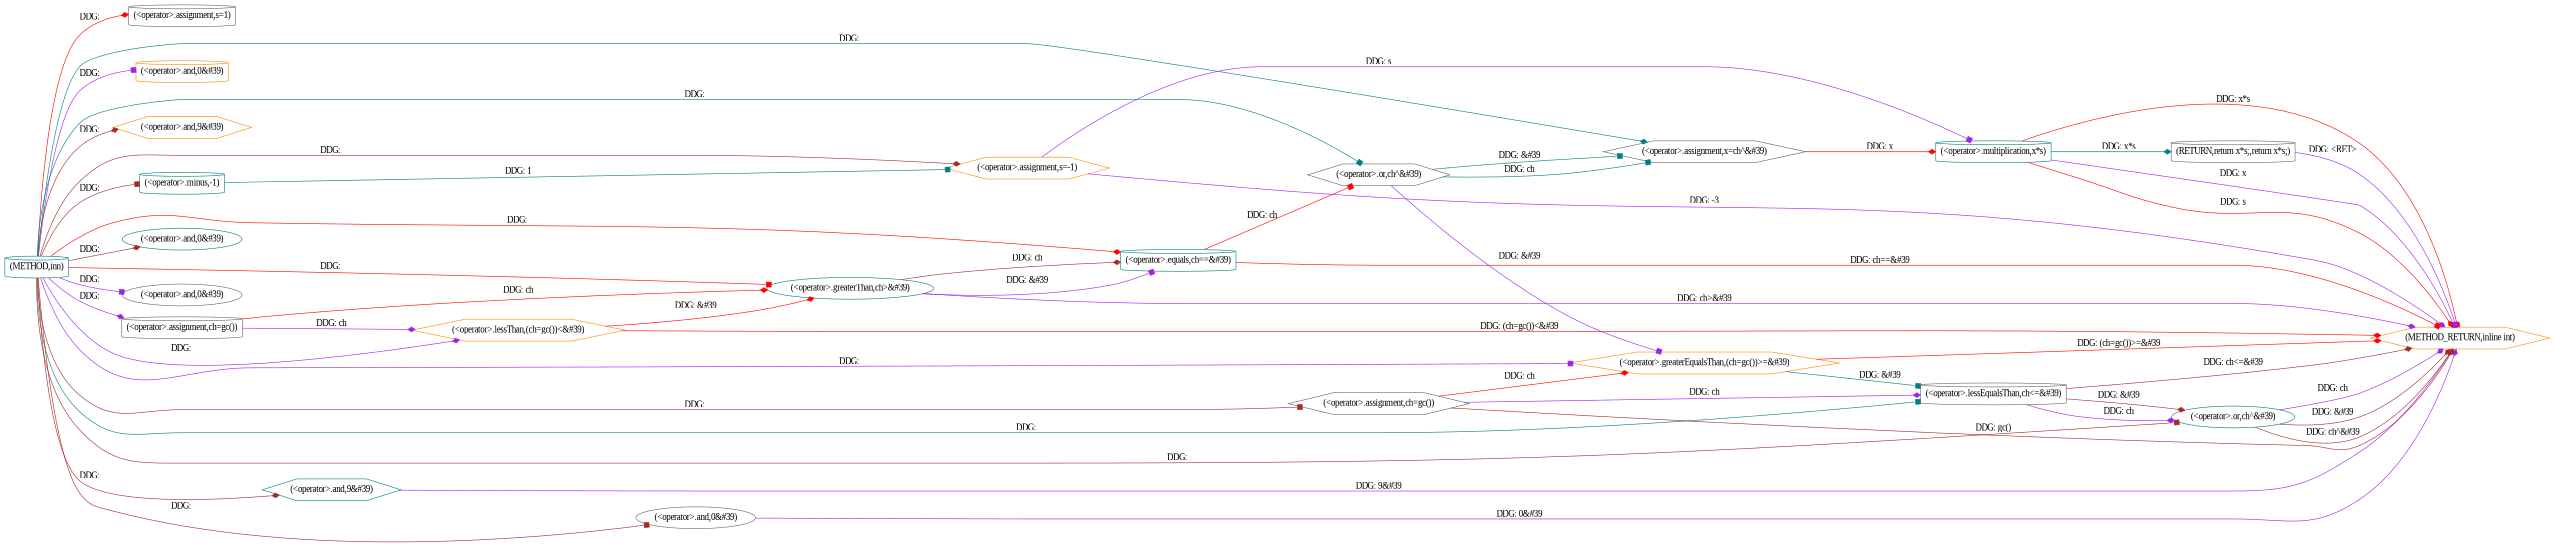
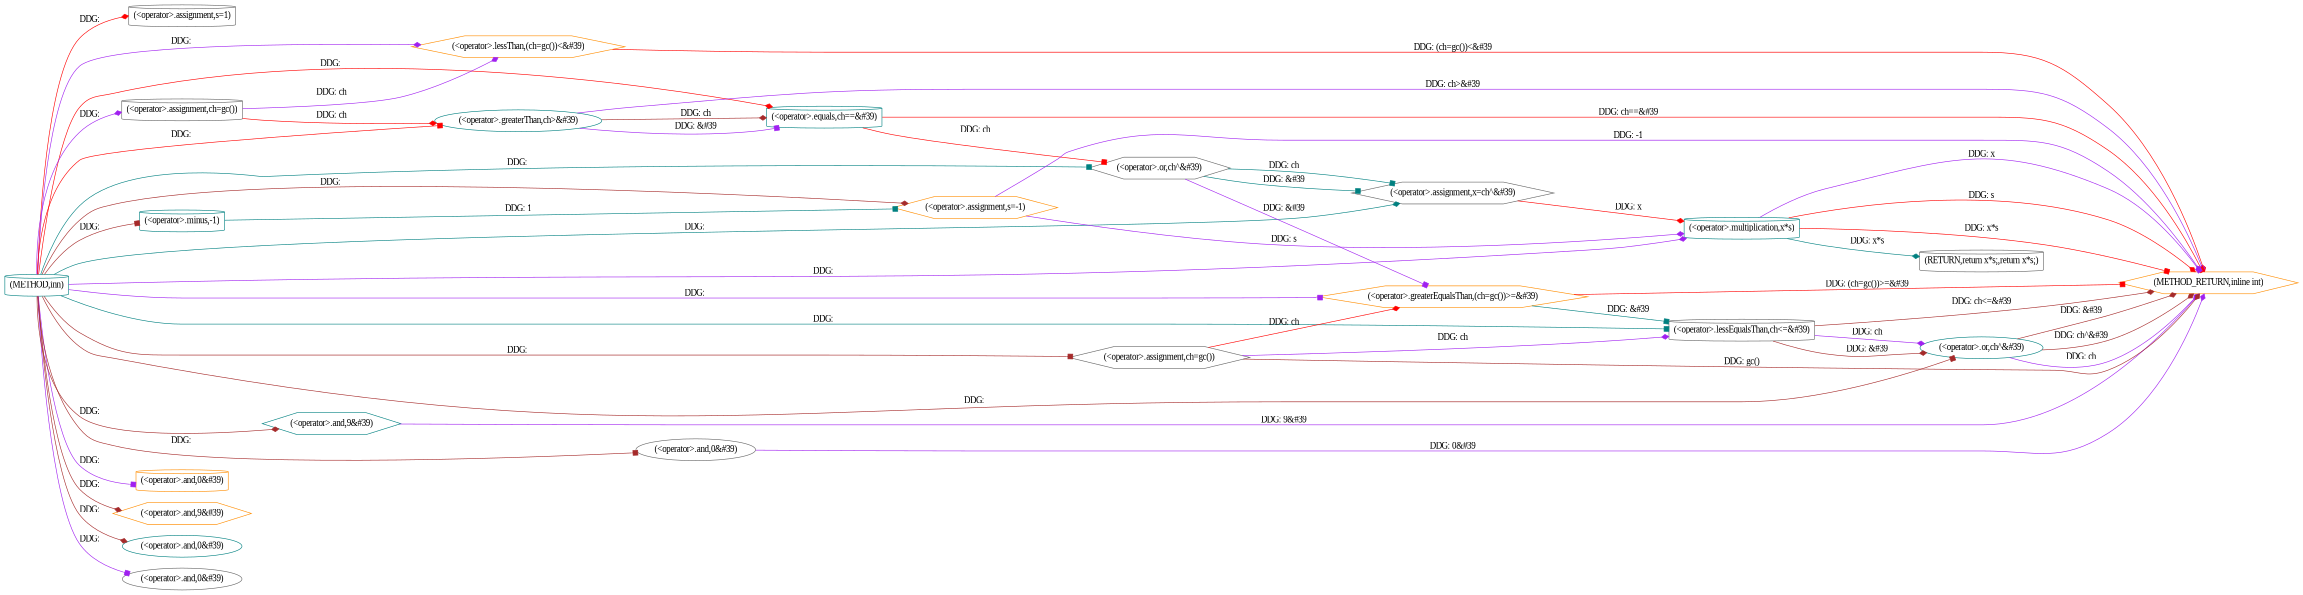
(1499, 67) -> (1351, 247)
(1704, 201) -> (1628, 136)
(2399, 212) -> none
none -> (874, 276)
(707, 317) -> none
(2095, 350) -> (1846, 290)
